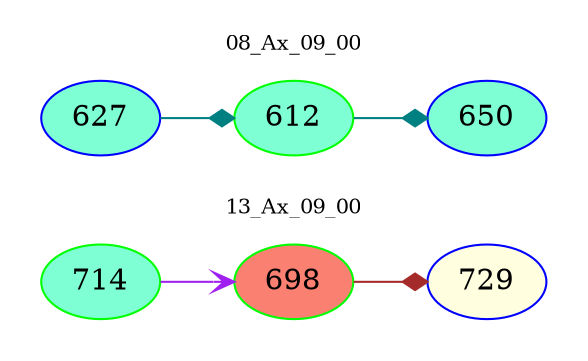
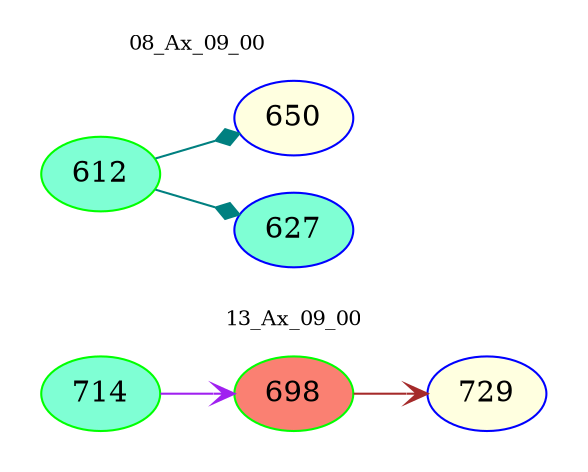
(185, 118) -> (185, 198)
(487, 118) -> (294, 118)
(378, 282) -> (380, 394)
